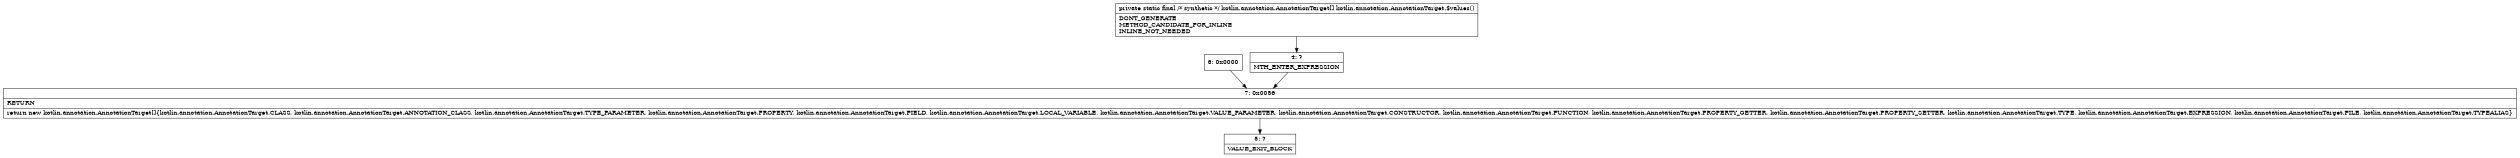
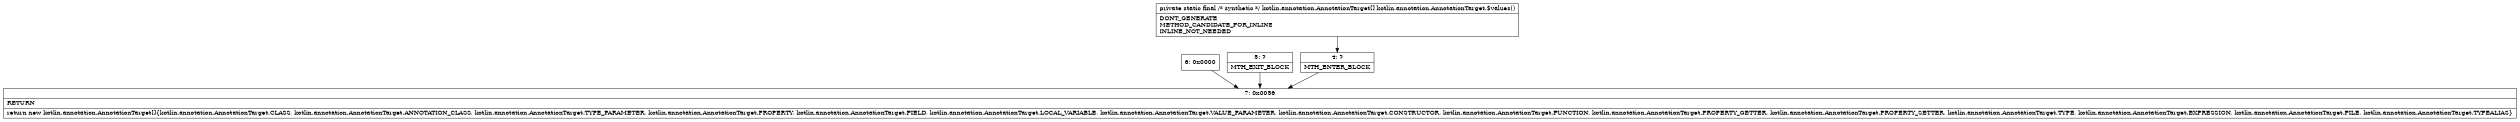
(1297, 67) -> (1337, 67)
(1260, 124) -> (1260, 78)
(1260, 149) -> (1260, 67)
